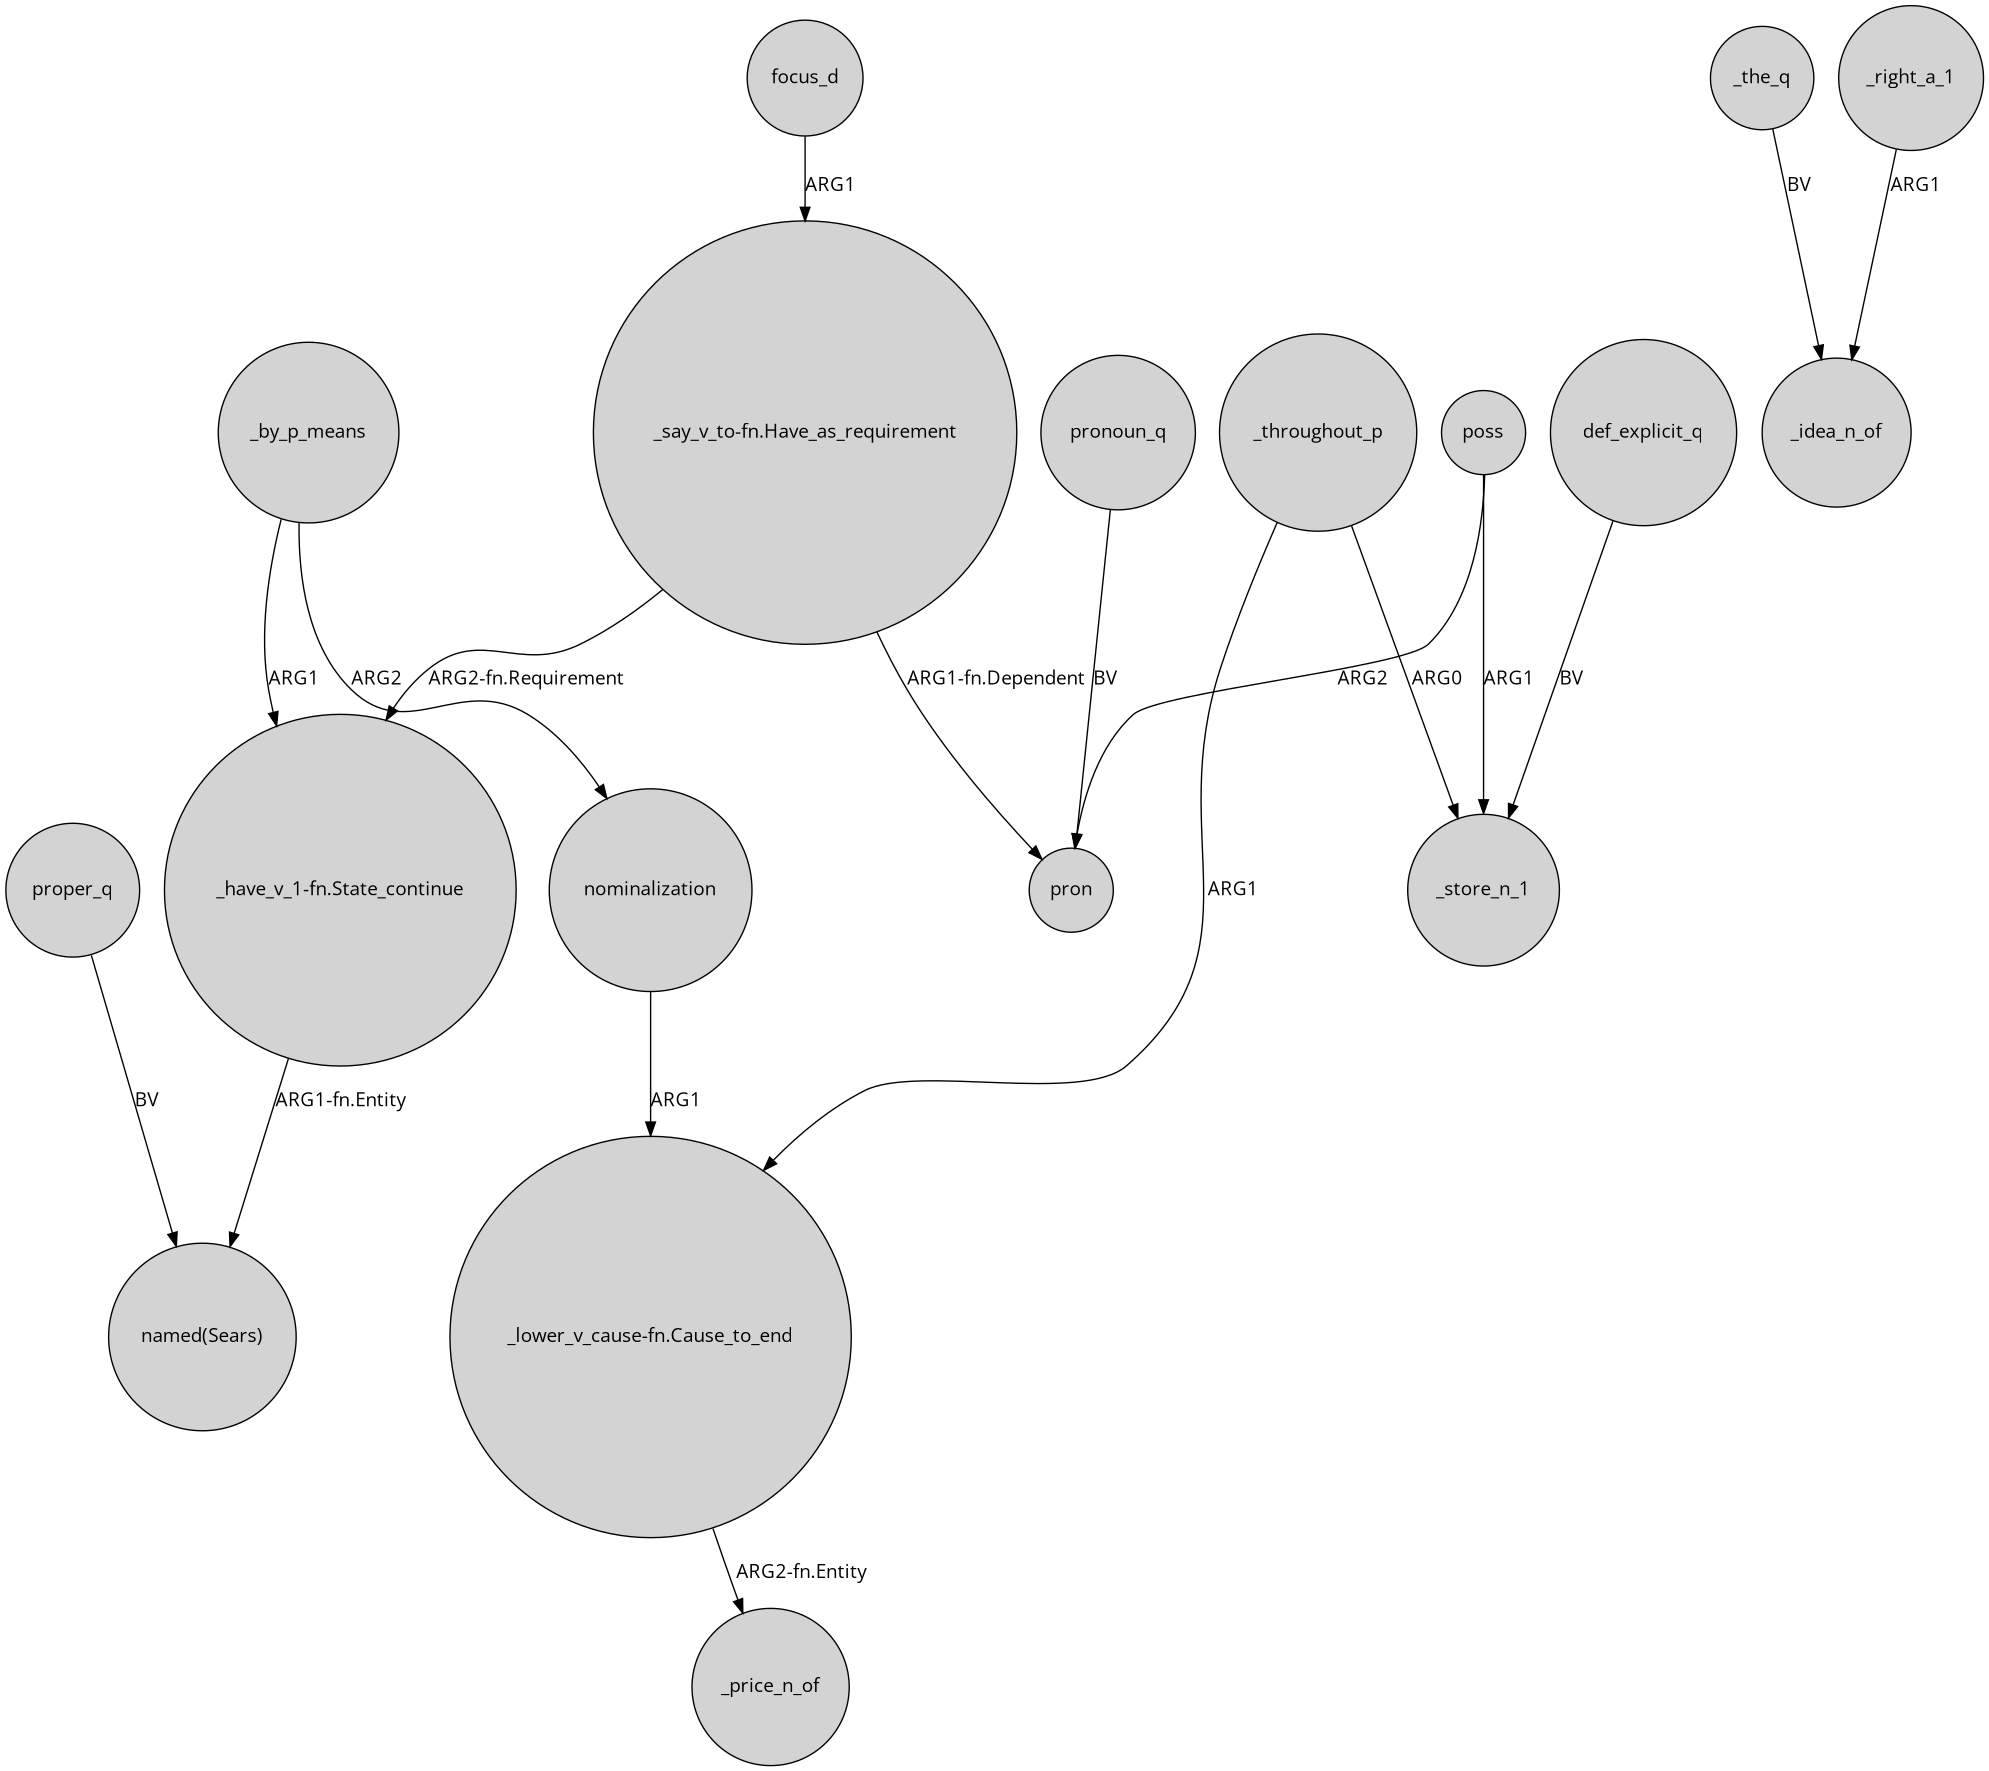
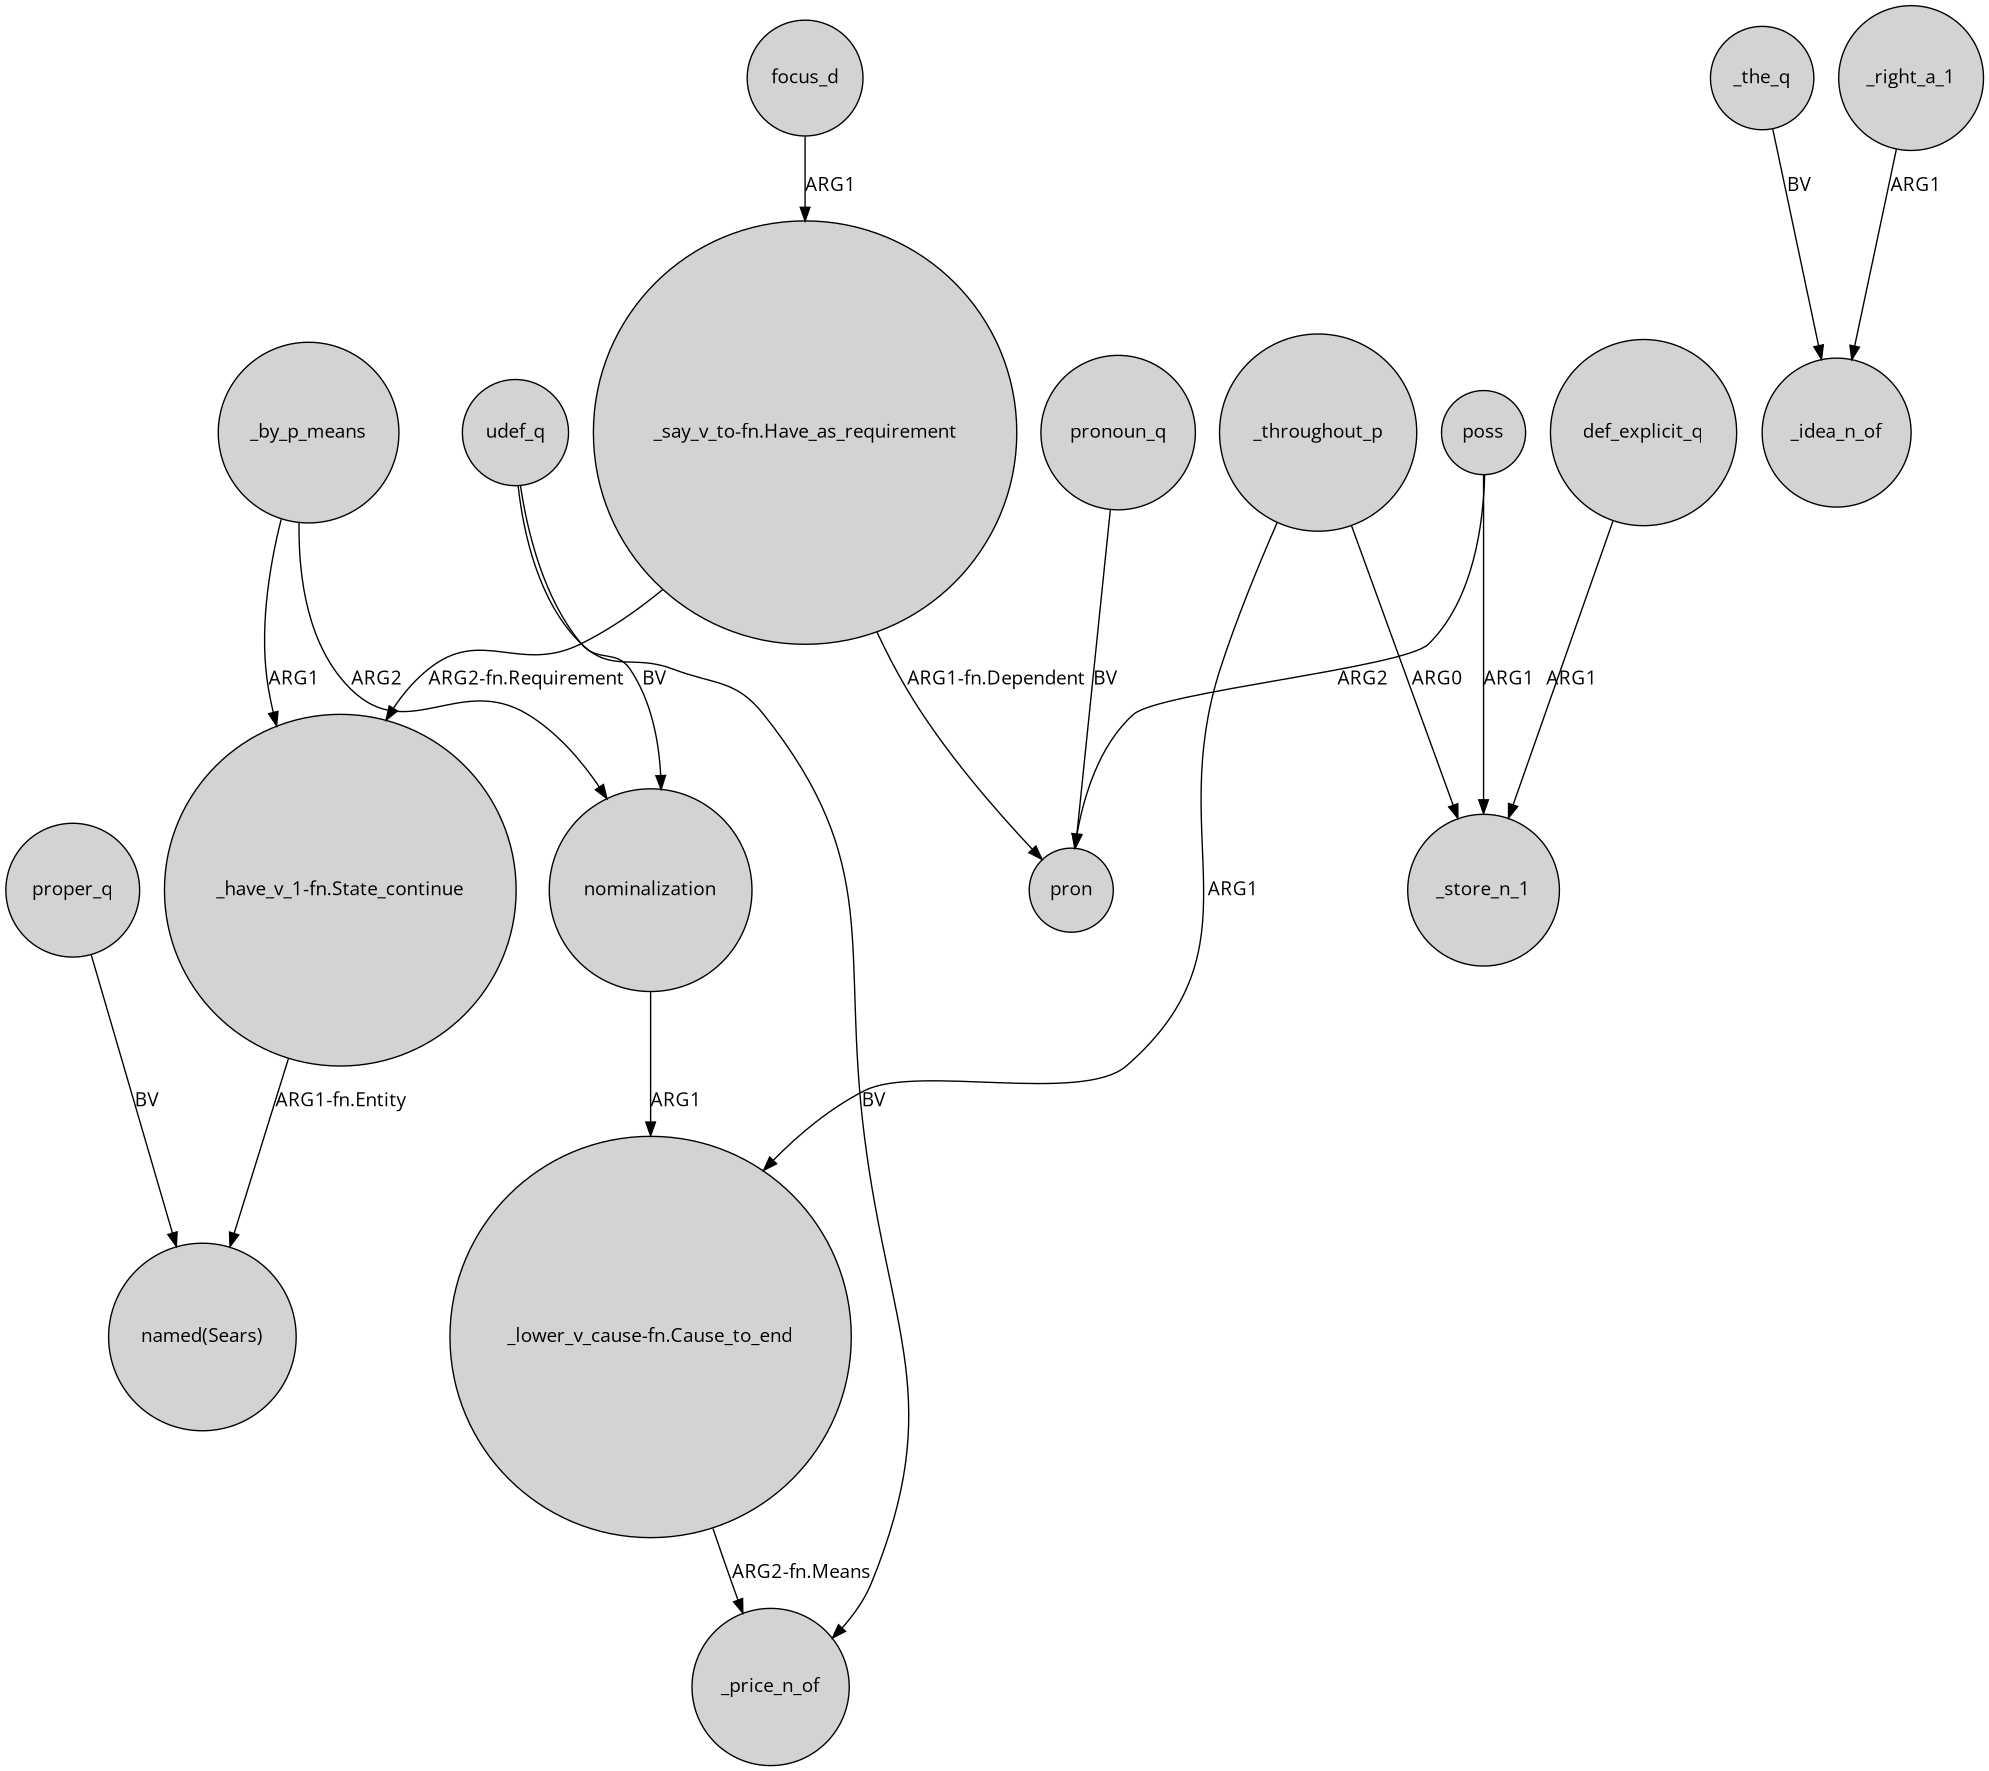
none -> (515, 433)
(1572, 679) -> (1572, 679)
(802, 1573) -> (802, 1573)
